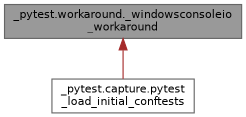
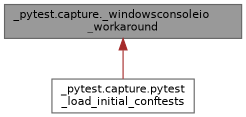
(123, 21) -> (123, 21)
